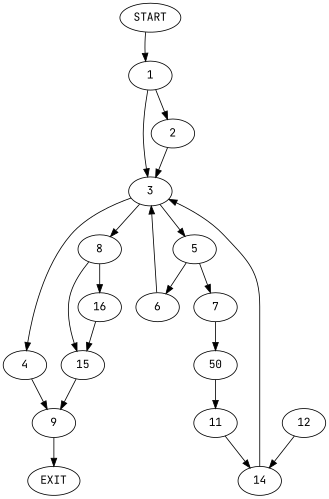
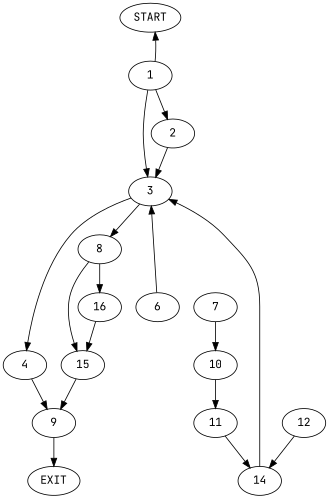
(145, 43) -> (156, 51)
(195, 249) -> none
(216, 365) -> (216, 365)
